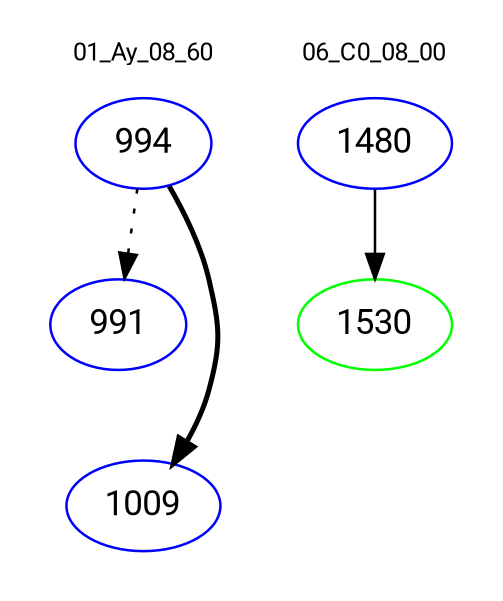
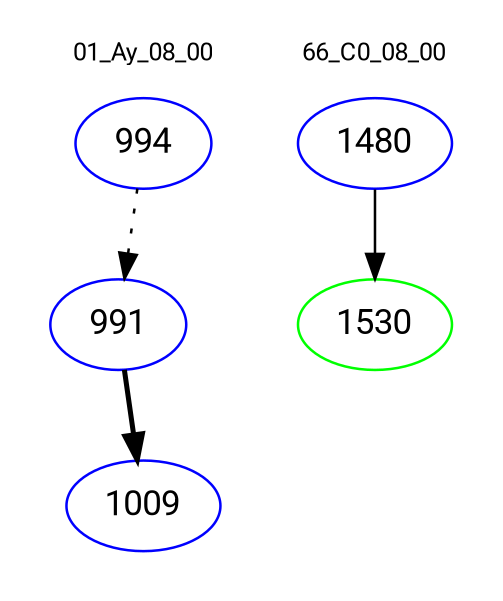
(143, 54) -> (143, 54)
(375, 54) -> (375, 54)
(216, 312) -> (129, 402)
